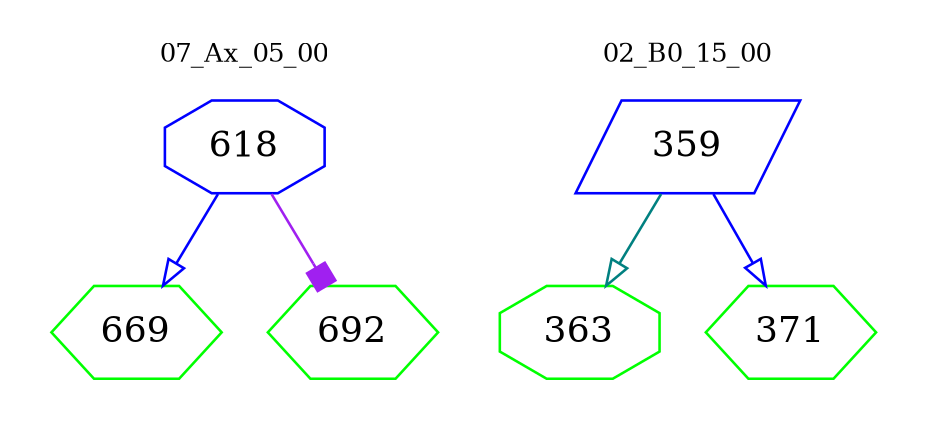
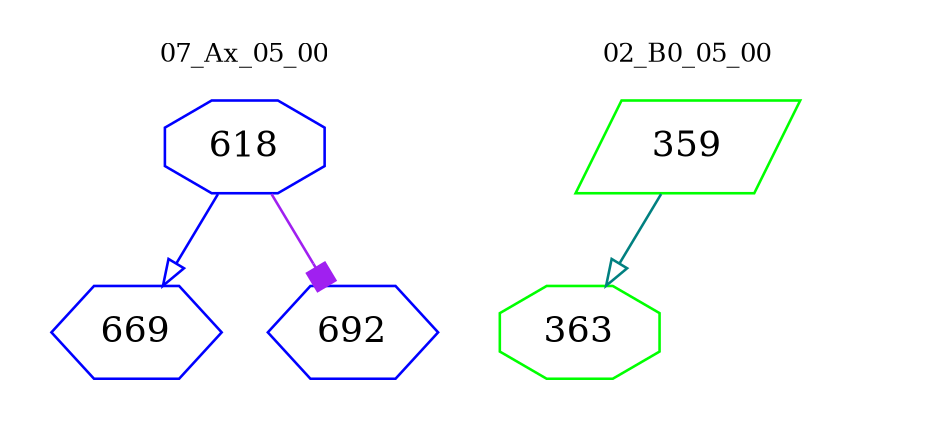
(688, 55) -> (688, 55)
(688, 147) -> (688, 147)
(137, 332) -> (137, 332)
(353, 332) -> (353, 332)
(791, 332) -> none
